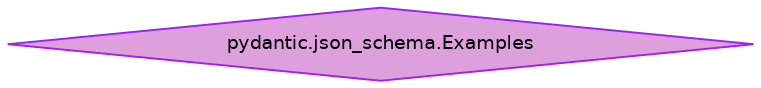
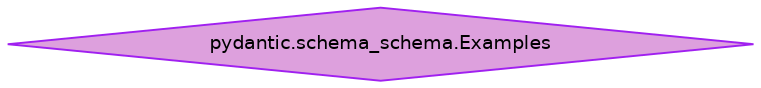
(381, 44) -> (381, 44)
